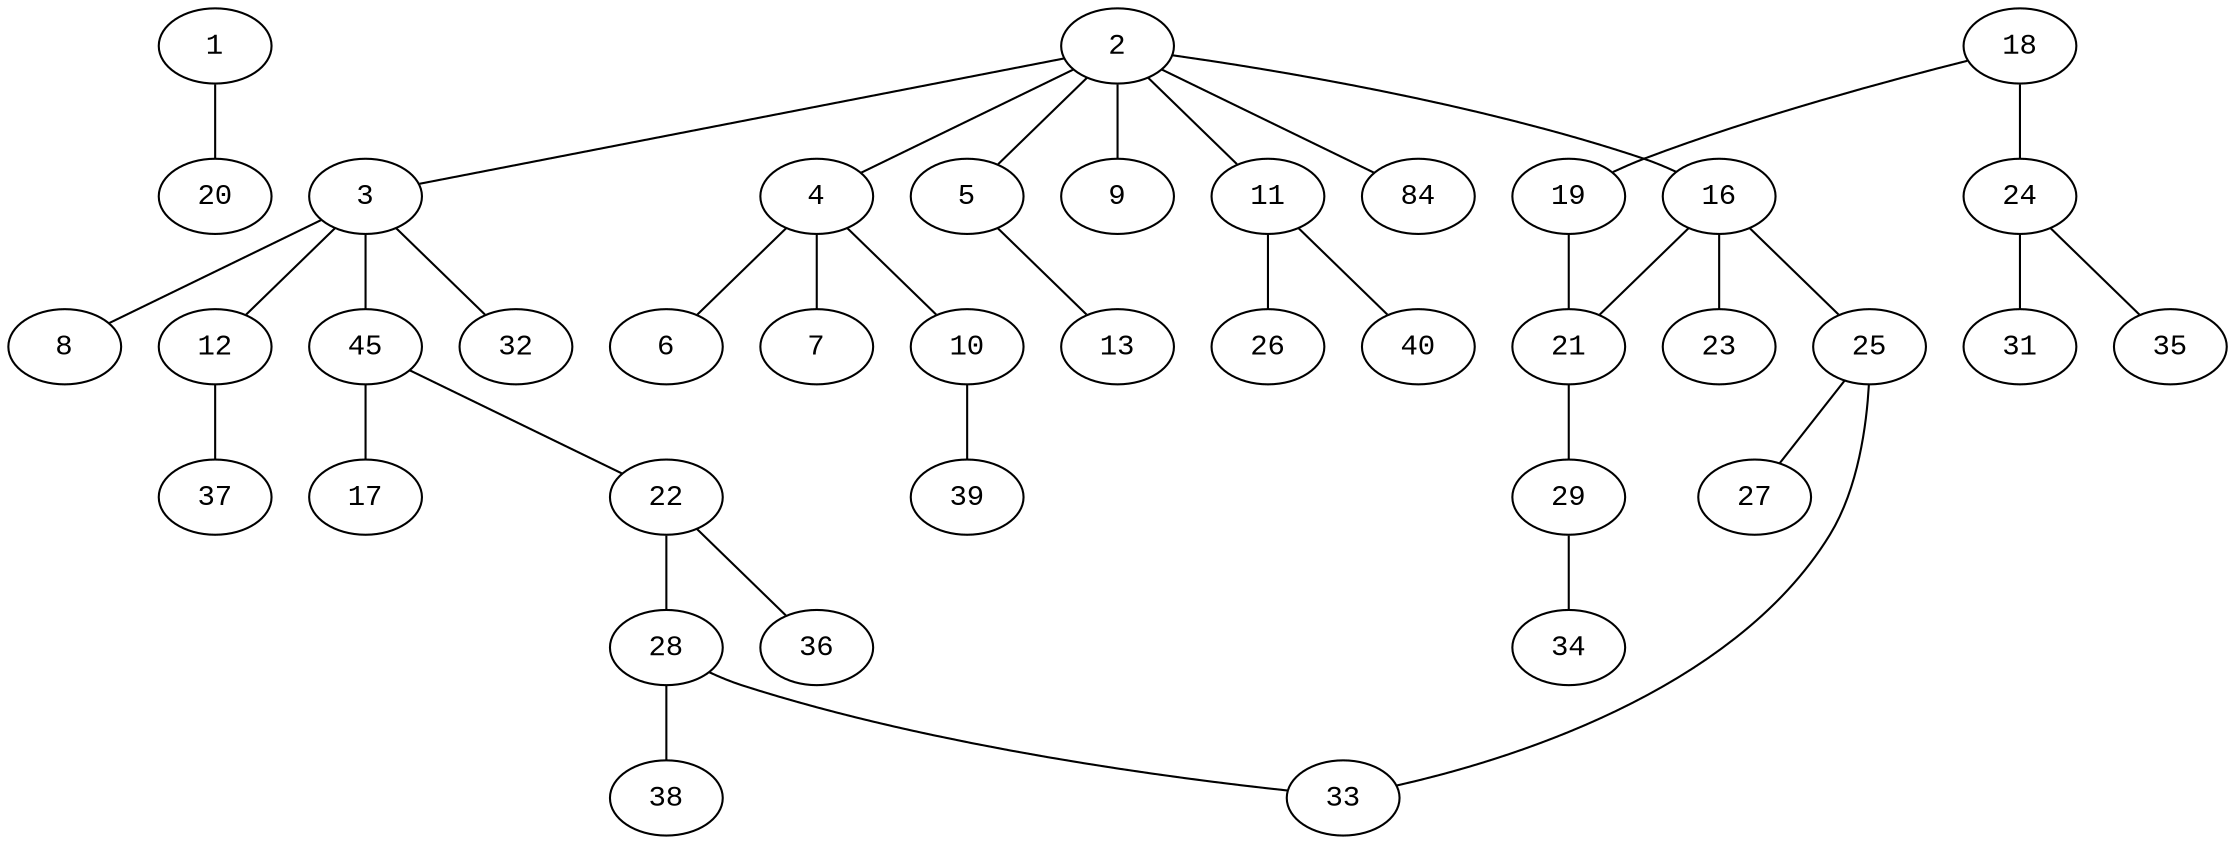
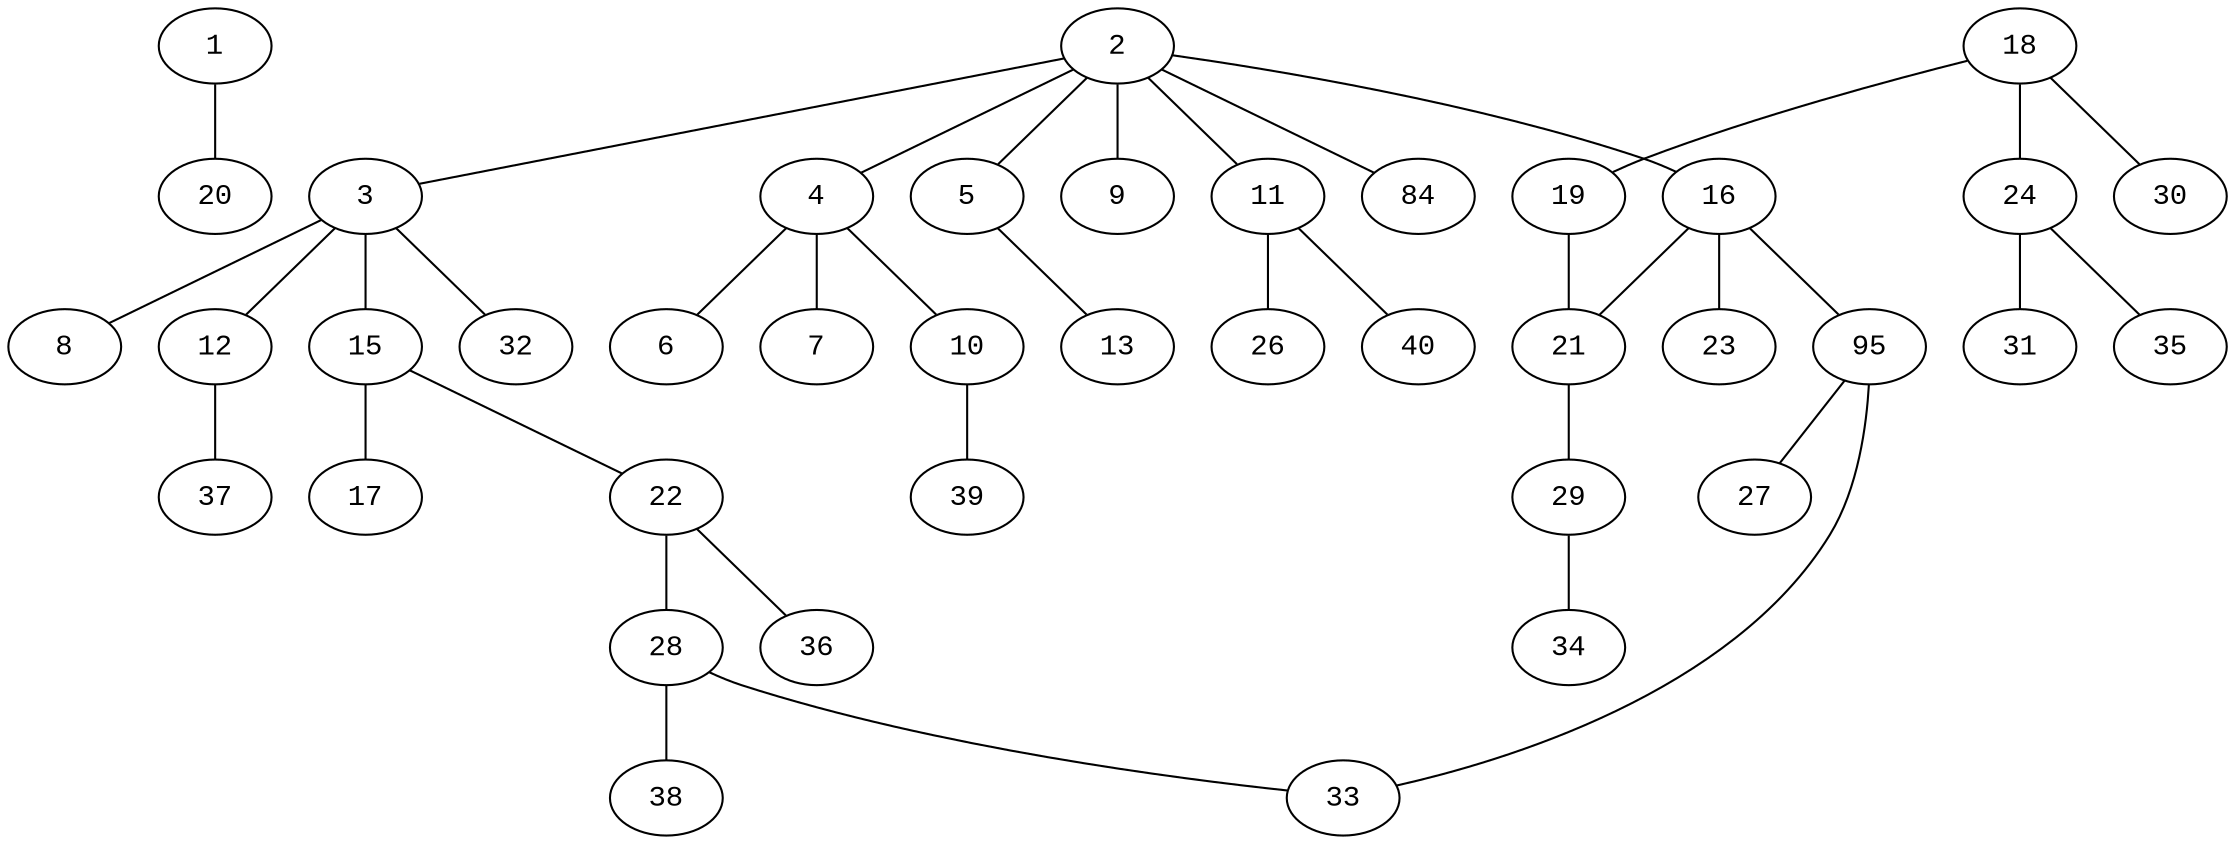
none -> (2170, 196)
(366, 347) -> (366, 347)
(1870, 347) -> (1870, 347)
